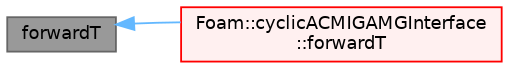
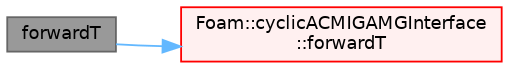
(157, 23) -> (139, 45)
